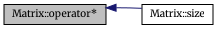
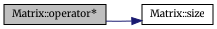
(129, 8) -> (119, 21)
